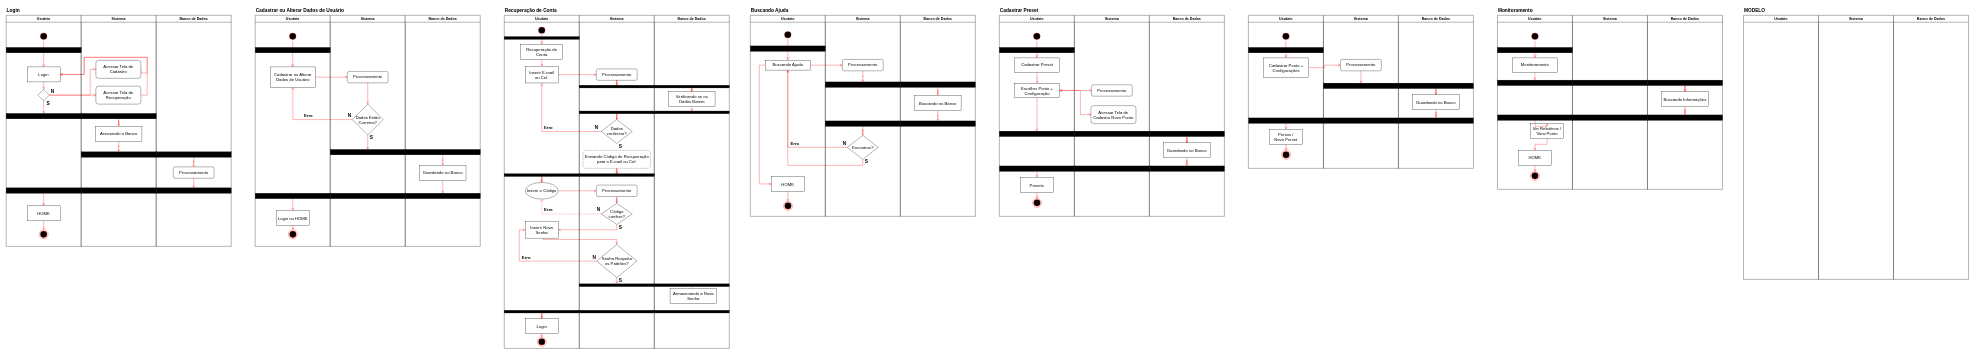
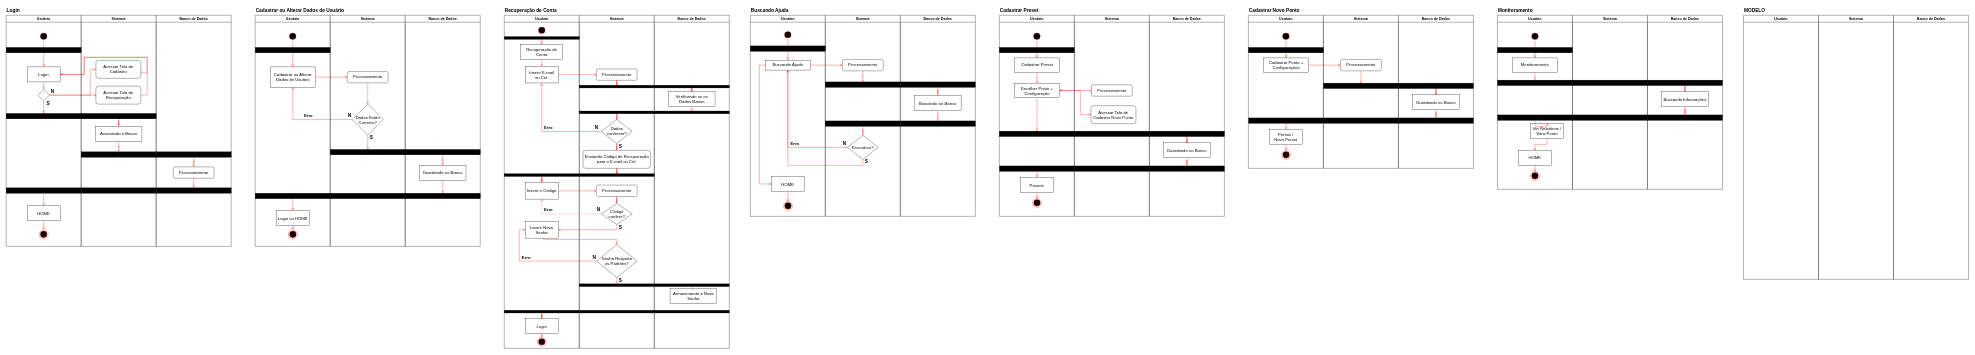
none -> (1361, 11)
(1286, 68) -> (1286, 65)
none -> (617, 147)
(617, 159) -> (617, 159)
(542, 191) -> (542, 191)
